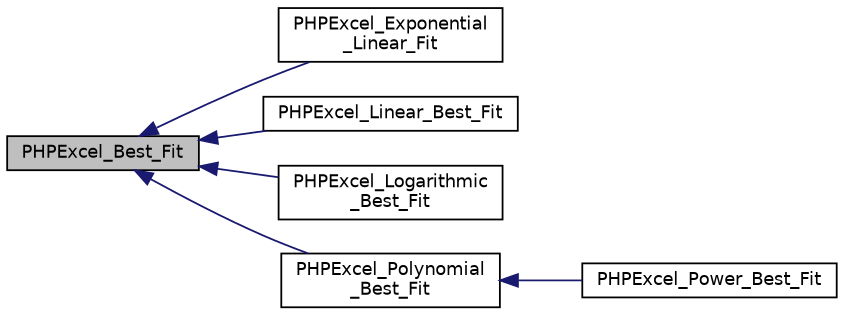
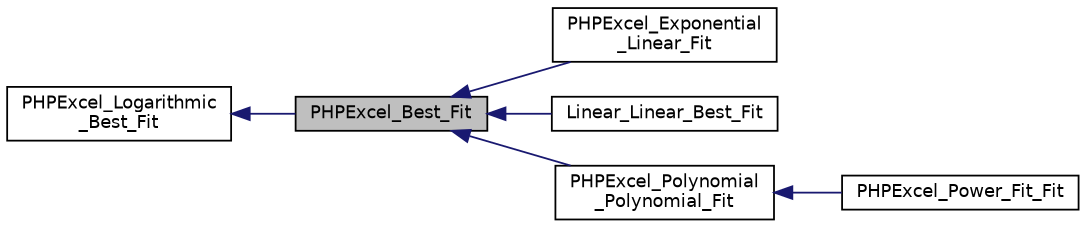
(391, 114) -> (665, 114)
(248, 173) -> (273, 114)
(391, 280) -> (665, 193)
(710, 280) -> (960, 193)
